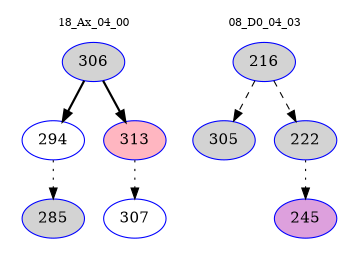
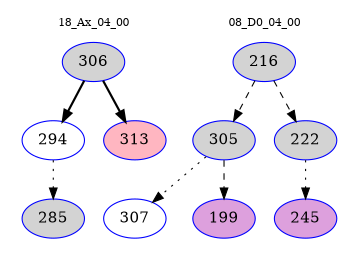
(265, 23) -> (265, 23)
(135, 174) -> (191, 169)
none -> (224, 219)
